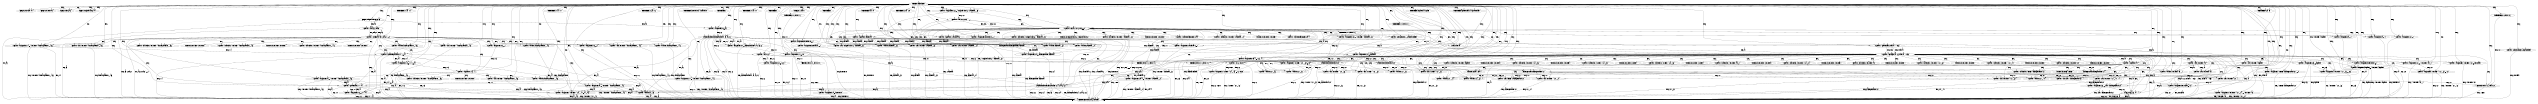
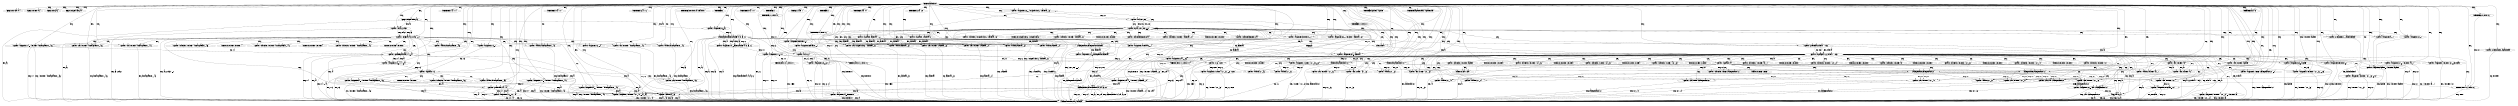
(371, 20) -> (410, 20)
(2376, 37) -> none
(2425, 67) -> none
(2097, 82) -> (2081, 84)
(2131, 93) -> (2117, 95)
